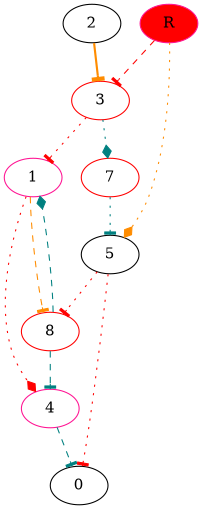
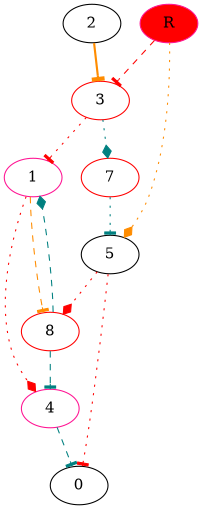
(82, 291) -> (84, 288)
